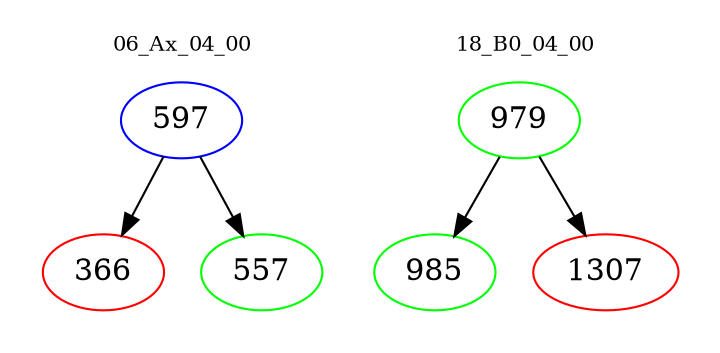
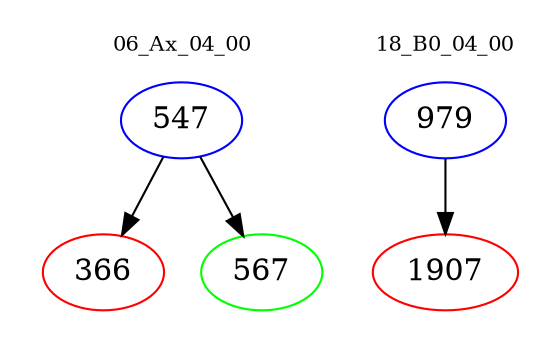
(182, 120) -> (182, 120)
(519, 120) -> (445, 120)
(262, 272) -> (262, 272)
(435, 272) -> none
(606, 272) -> (445, 272)
